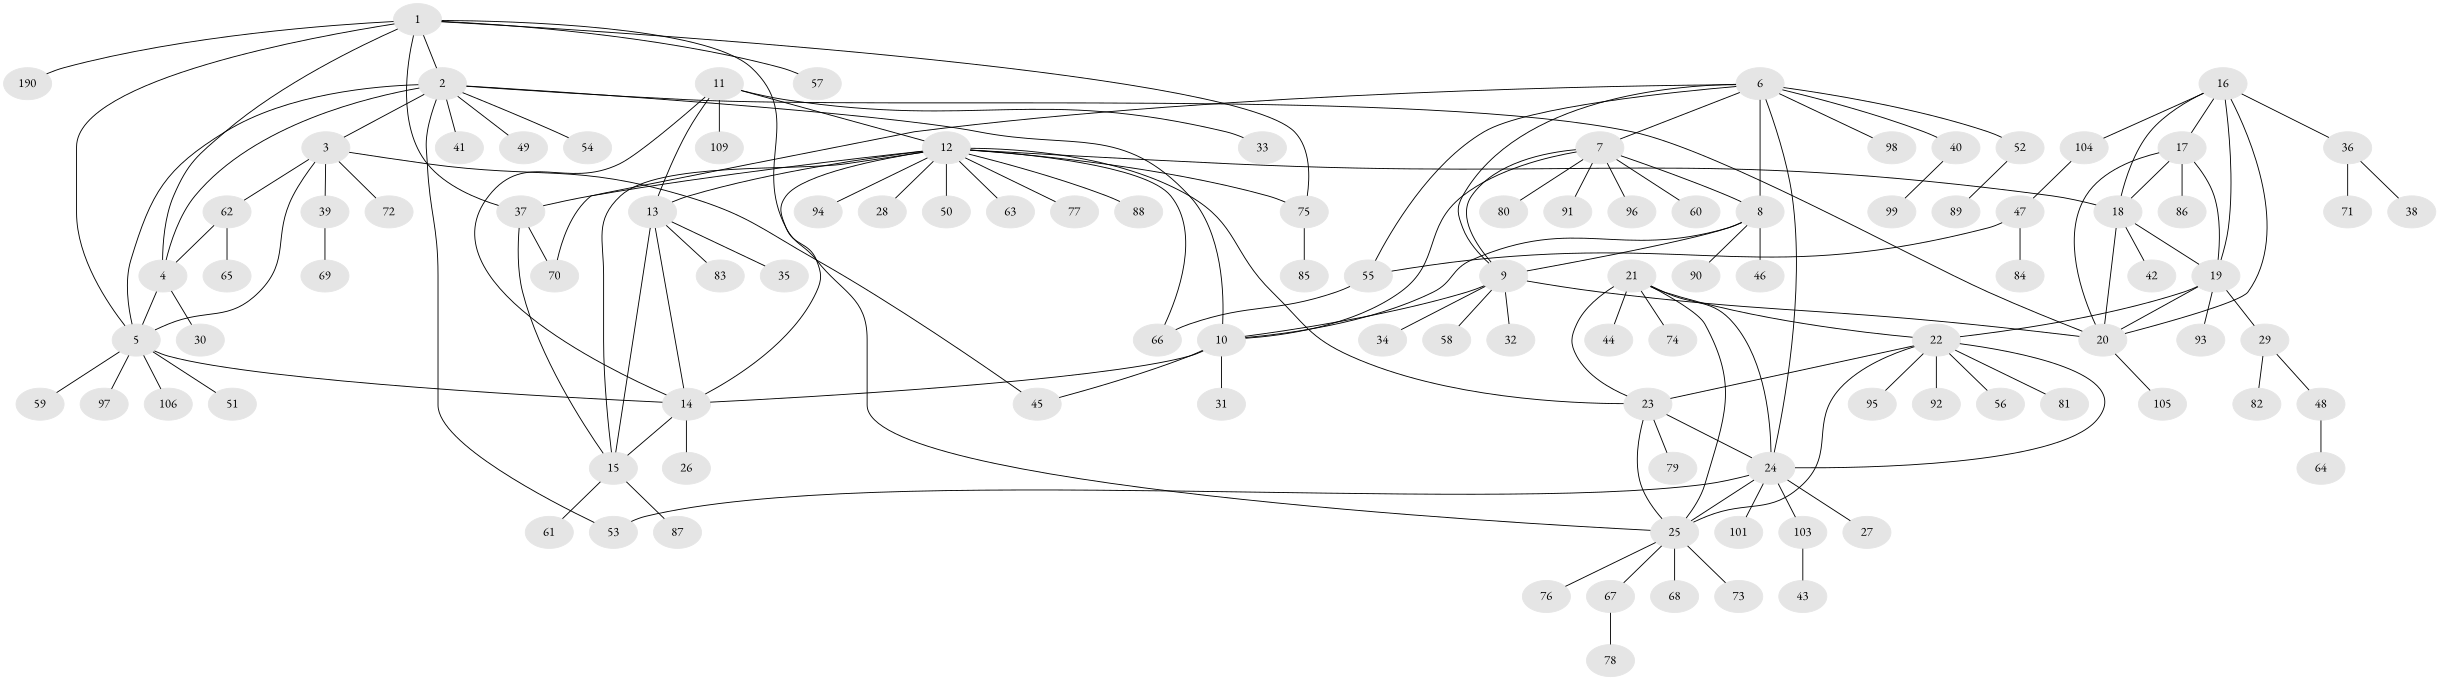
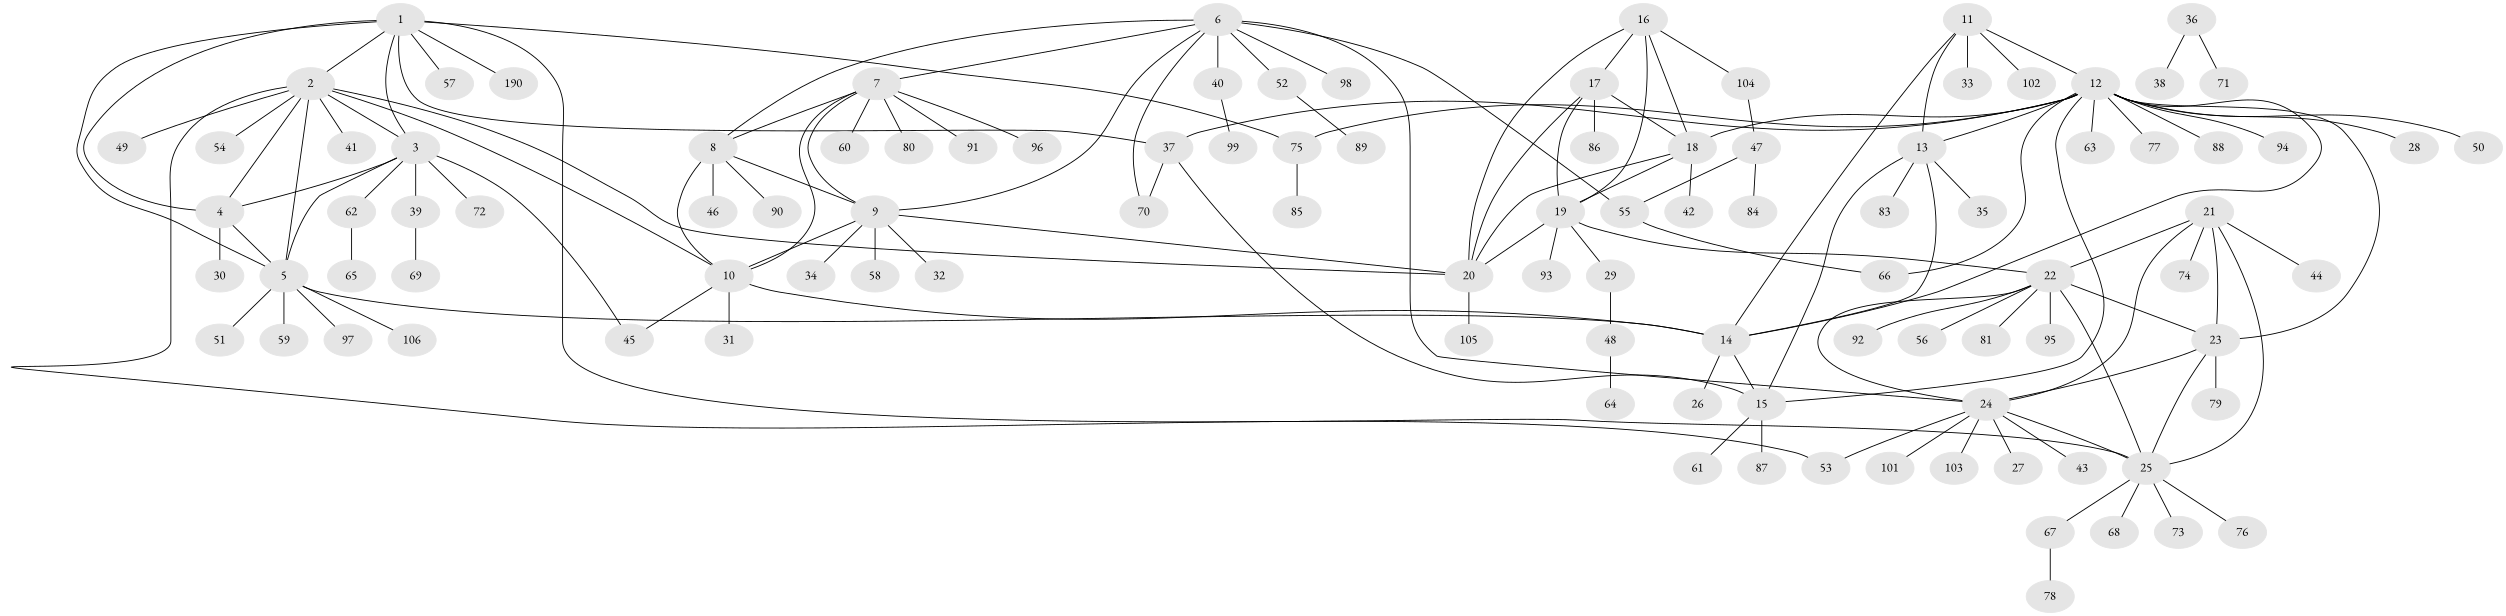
none -> (386, 86)
(2285, 116) -> none
(719, 148) -> (2032, 84)
(195, 244) -> (320, 185)
(2257, 404) -> none
(1803, 565) -> (2030, 433)
